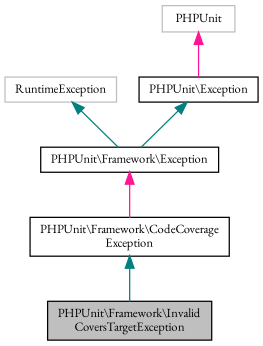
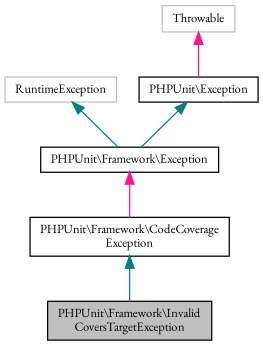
(199, 19) -> (199, 19)
